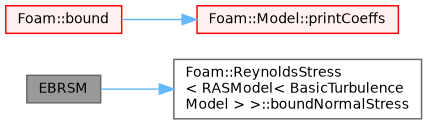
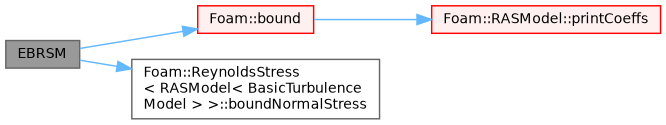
(298, 20) -> (546, 20)
none -> (131, 40)
